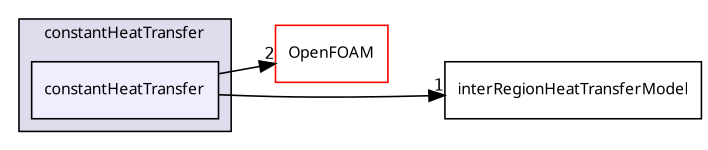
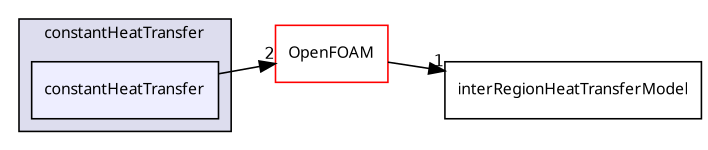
(324, 97) -> (408, 65)
